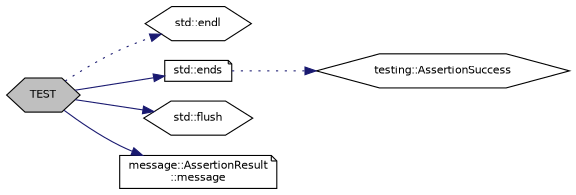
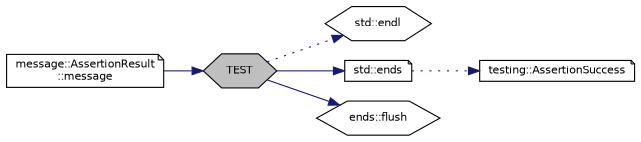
(443, 71) -> (557, 71)
(198, 118) -> (378, 118)
(97, 133) -> (178, 71)
